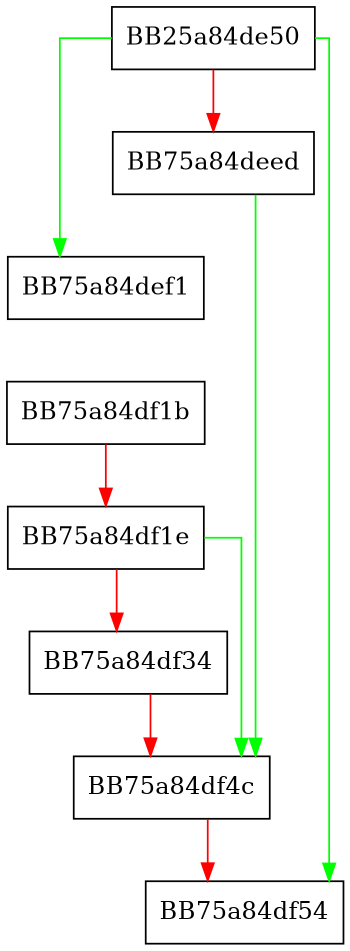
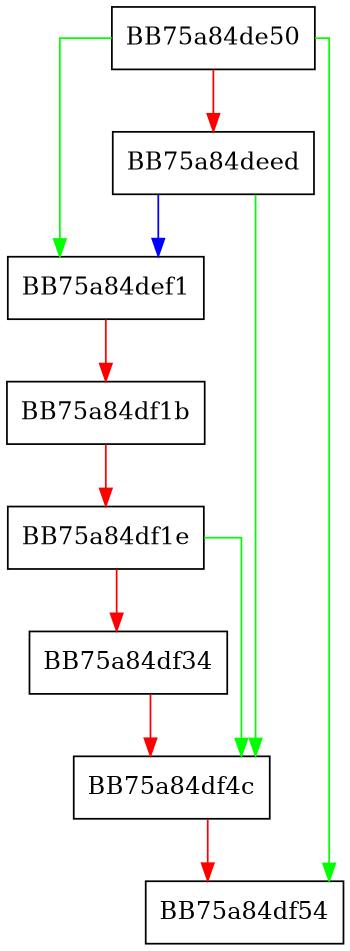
(213, 38) -> (213, 38)
none -> (158, 217)
none -> (106, 342)
